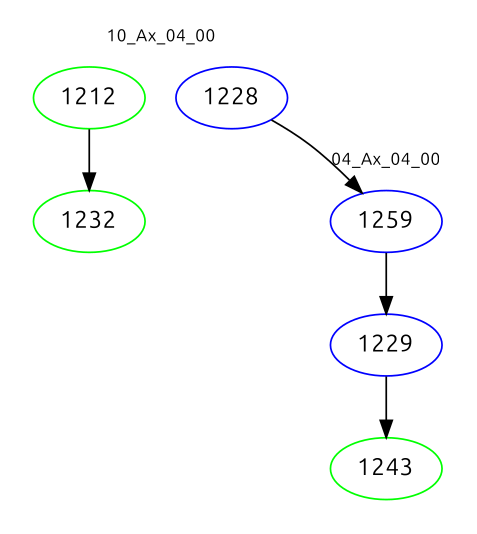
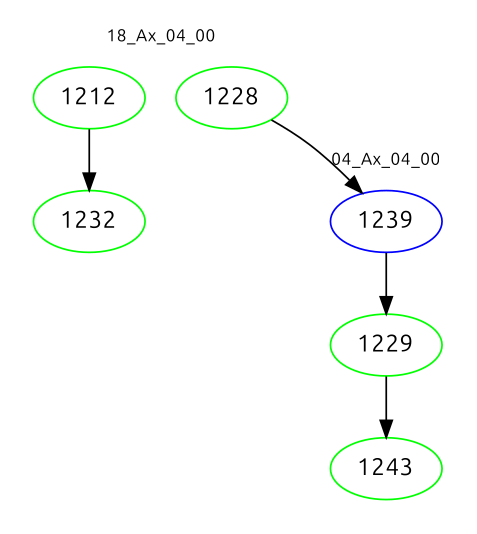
(161, 37) -> (161, 37)
(232, 98) -> (232, 98)
(386, 221) -> (386, 221)
(386, 345) -> (386, 345)
